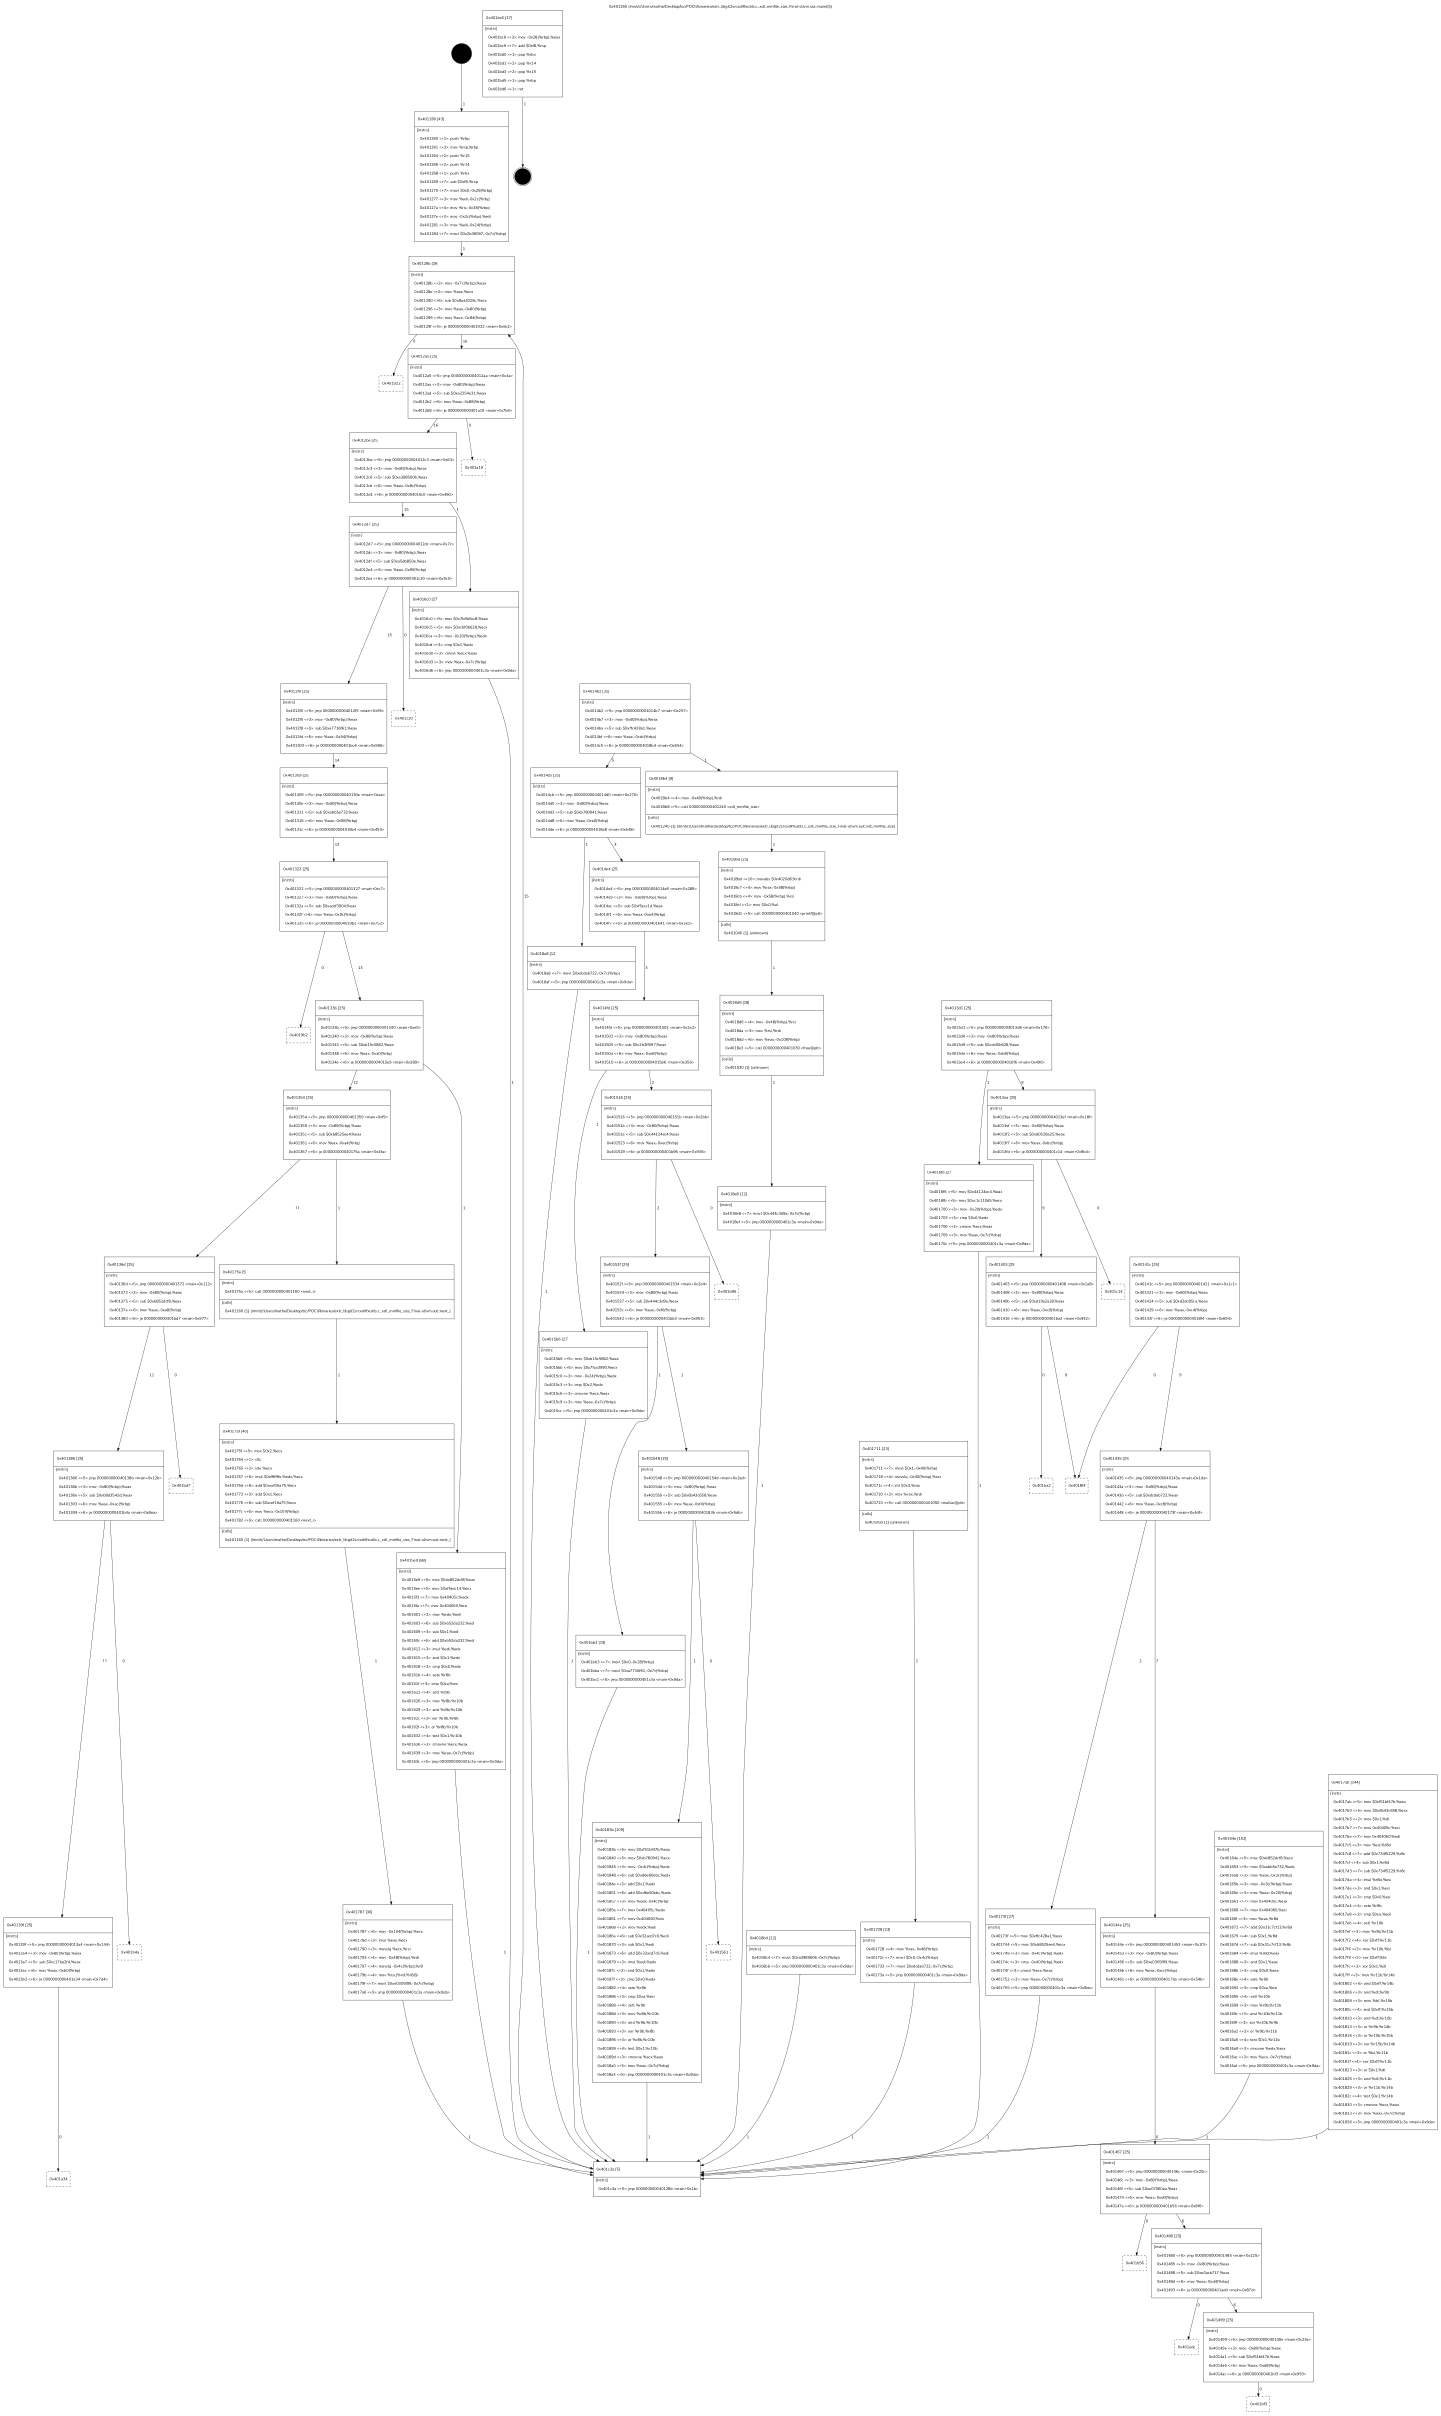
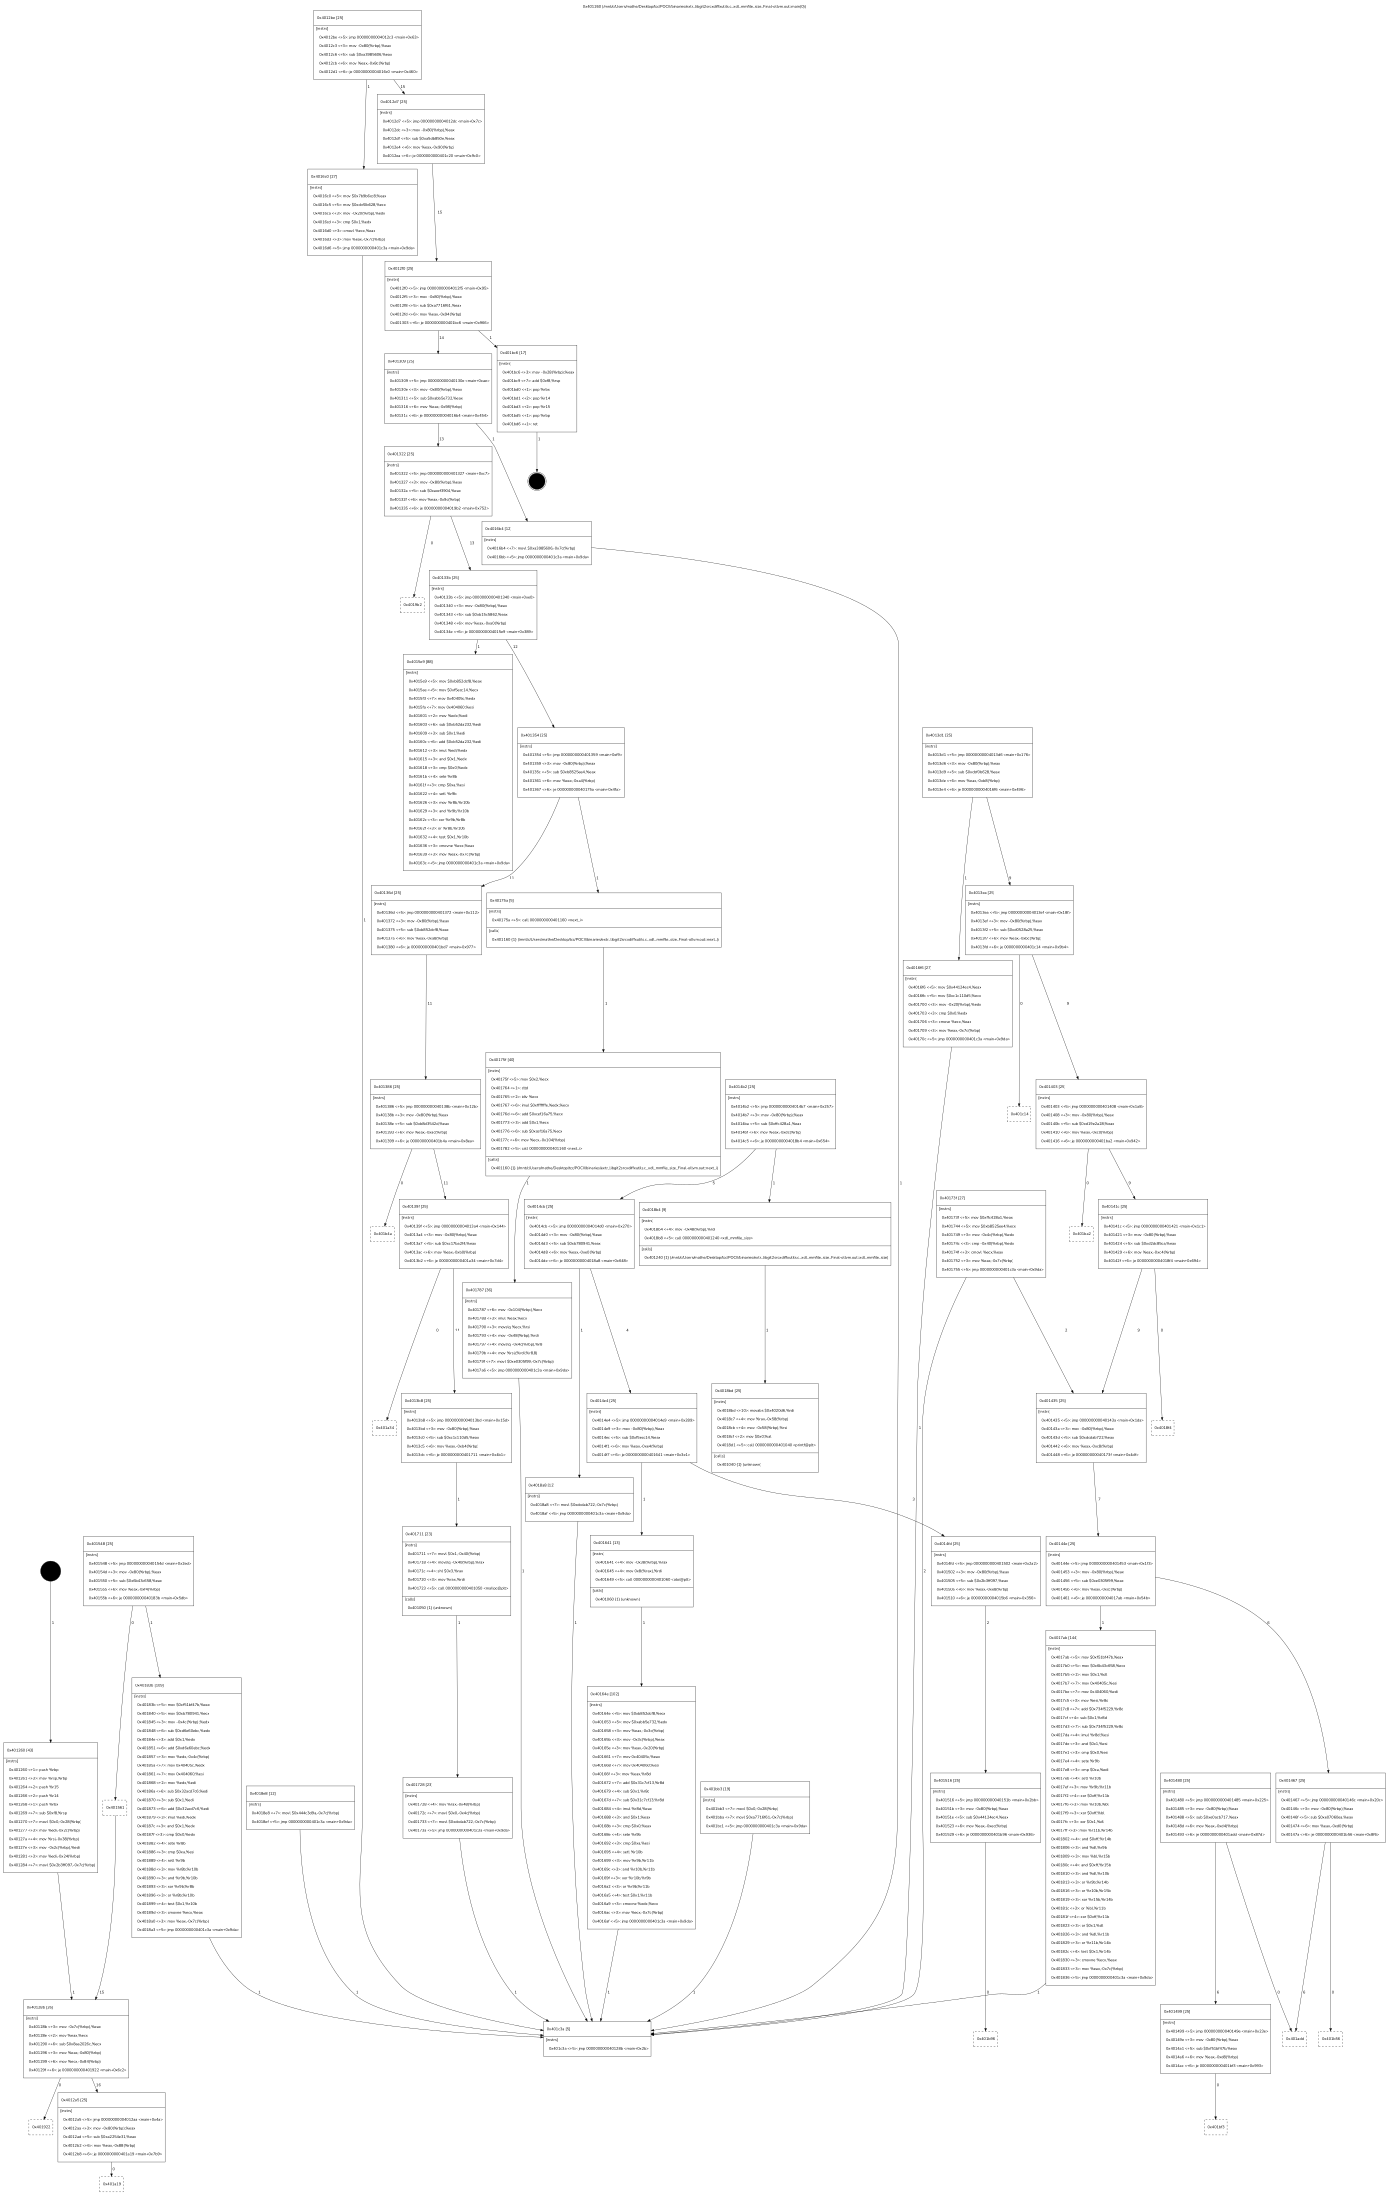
none -> (487, 338)
(433, 424) -> none
none -> (505, 469)
(404, 719) -> none
(772, 1035) -> none
(523, 1270) -> (113, 1907)
(655, 1292) -> none
(593, 1375) -> none
(1061, 1401) -> (1121, 1173)
none -> (457, 1428)
(181, 1486) -> none
none -> (642, 1571)
none -> (1101, 1617)
(1099, 1713) -> (1043, 1334)
(478, 2002) -> none
(1180, 2220) -> (1311, 1935)
